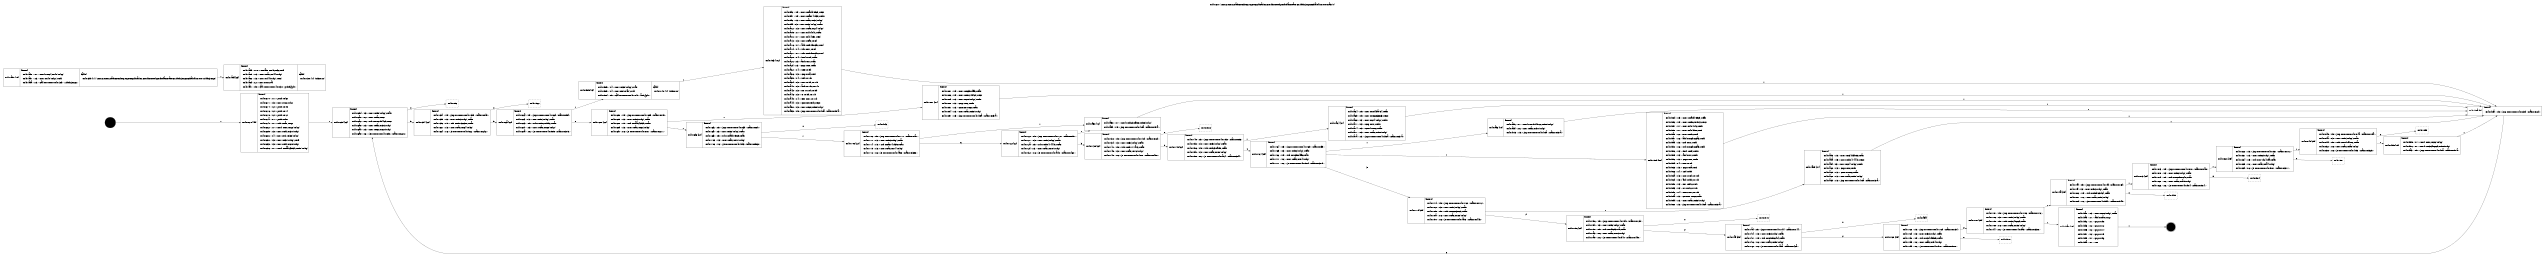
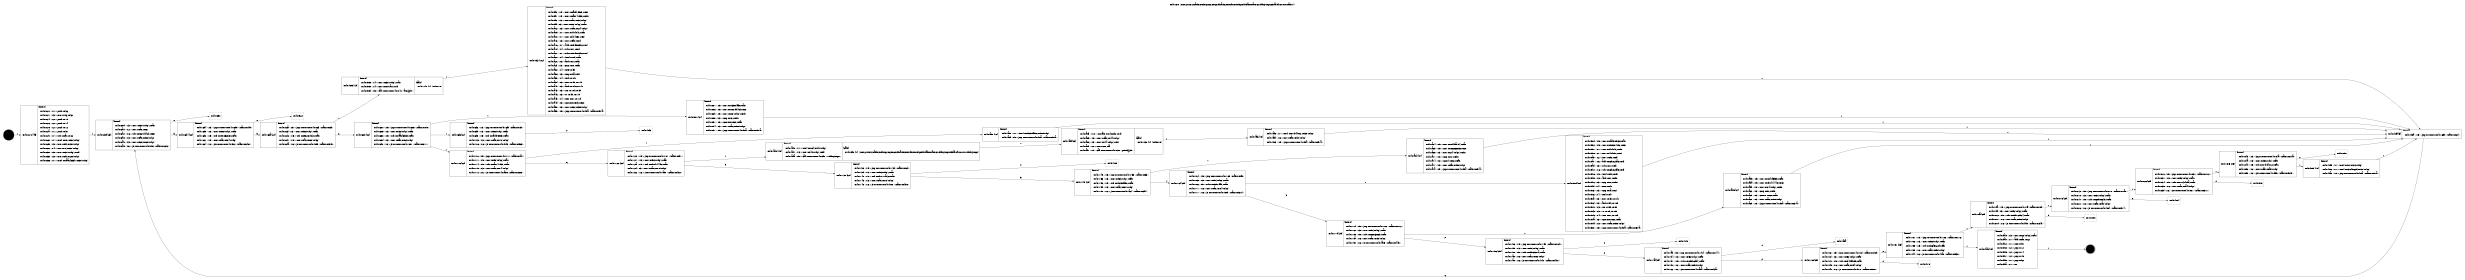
(1083, 132) -> (724, 159)
(802, 139) -> (439, 149)
(1406, 144) -> (1205, 139)
